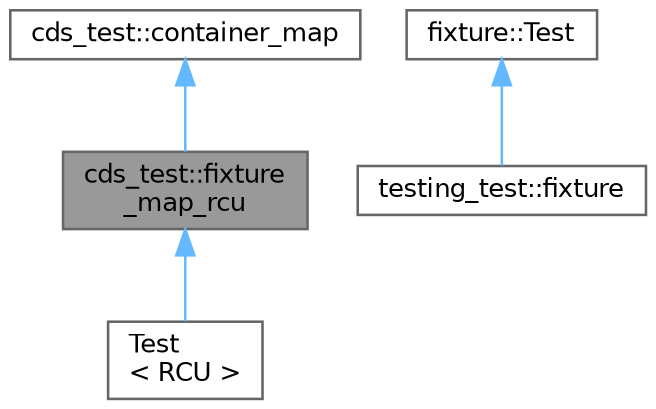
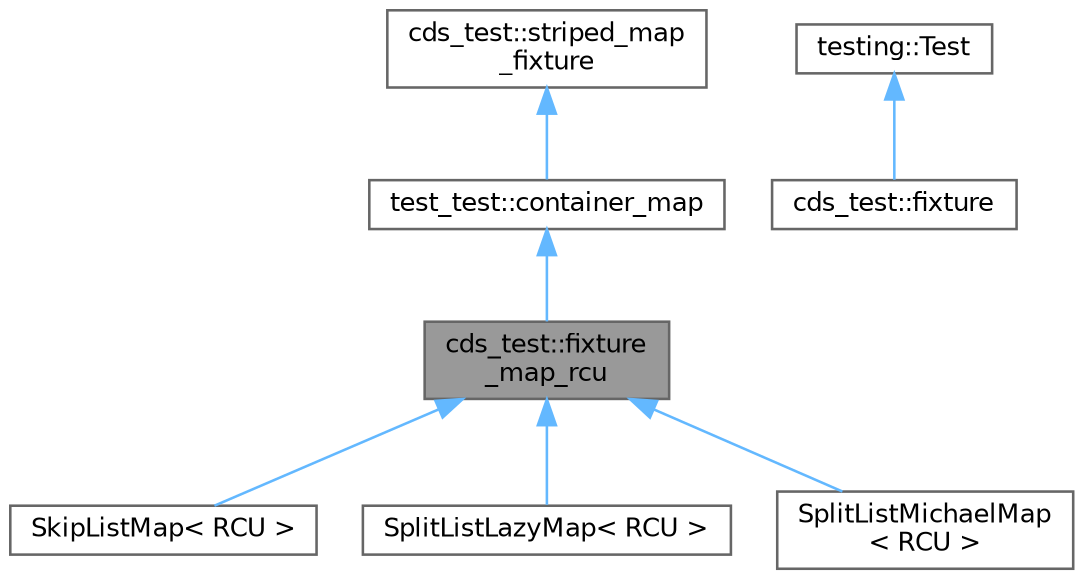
(185, 35) -> (547, 205)
(502, 35) -> (894, 49)
none -> (547, 49)
(502, 190) -> (894, 205)
(185, 360) -> (925, 530)
none -> (163, 530)
none -> (547, 530)
